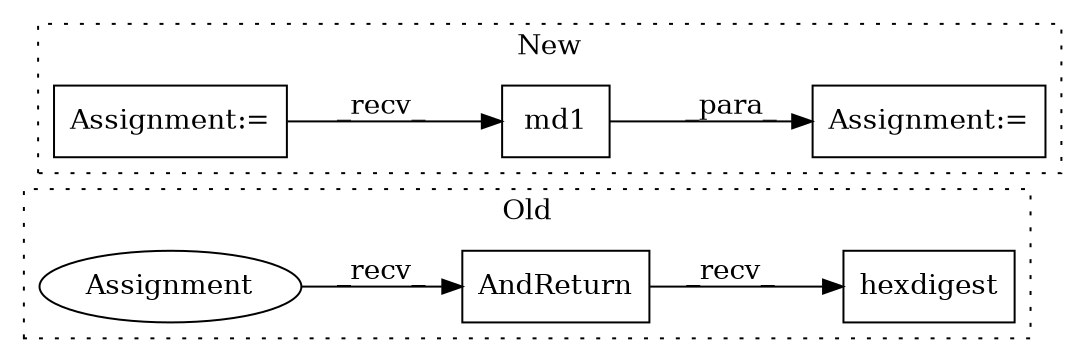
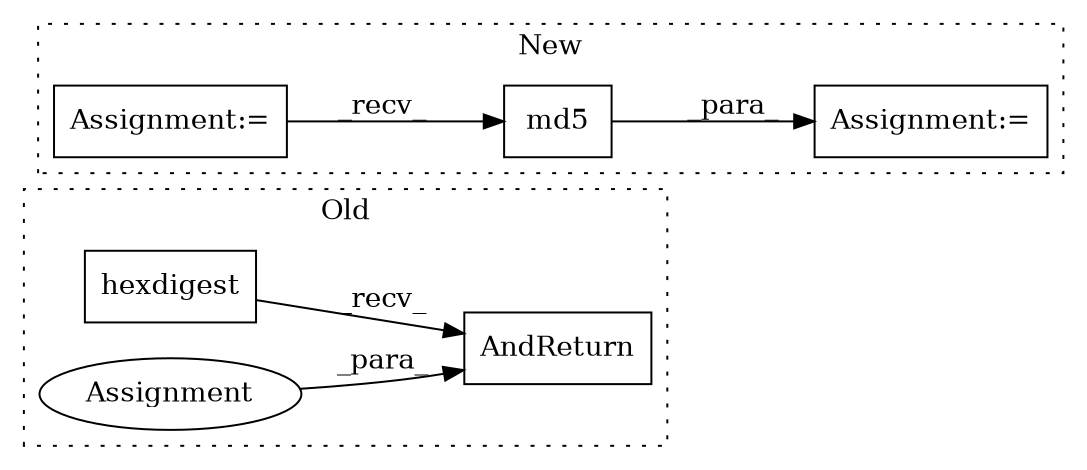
(556, 121) -> (558, 121)
(382, 272) -> (383, 361)
(736, 287) -> (350, 315)
